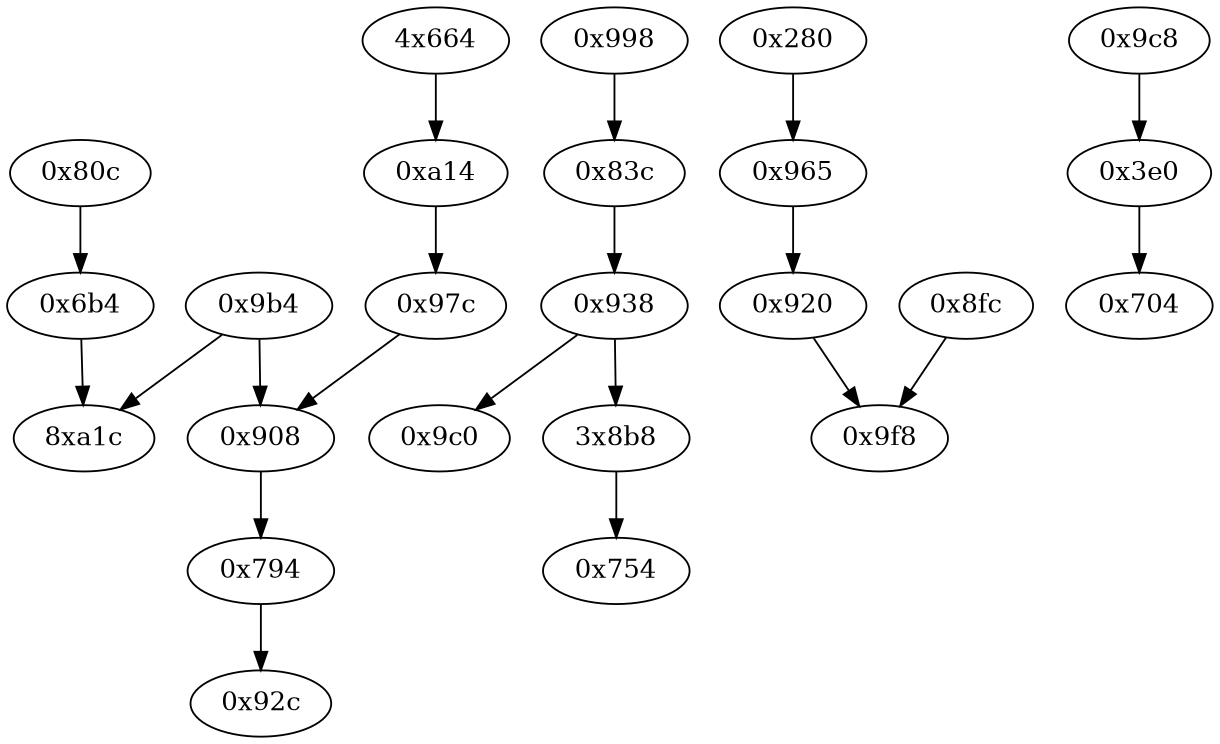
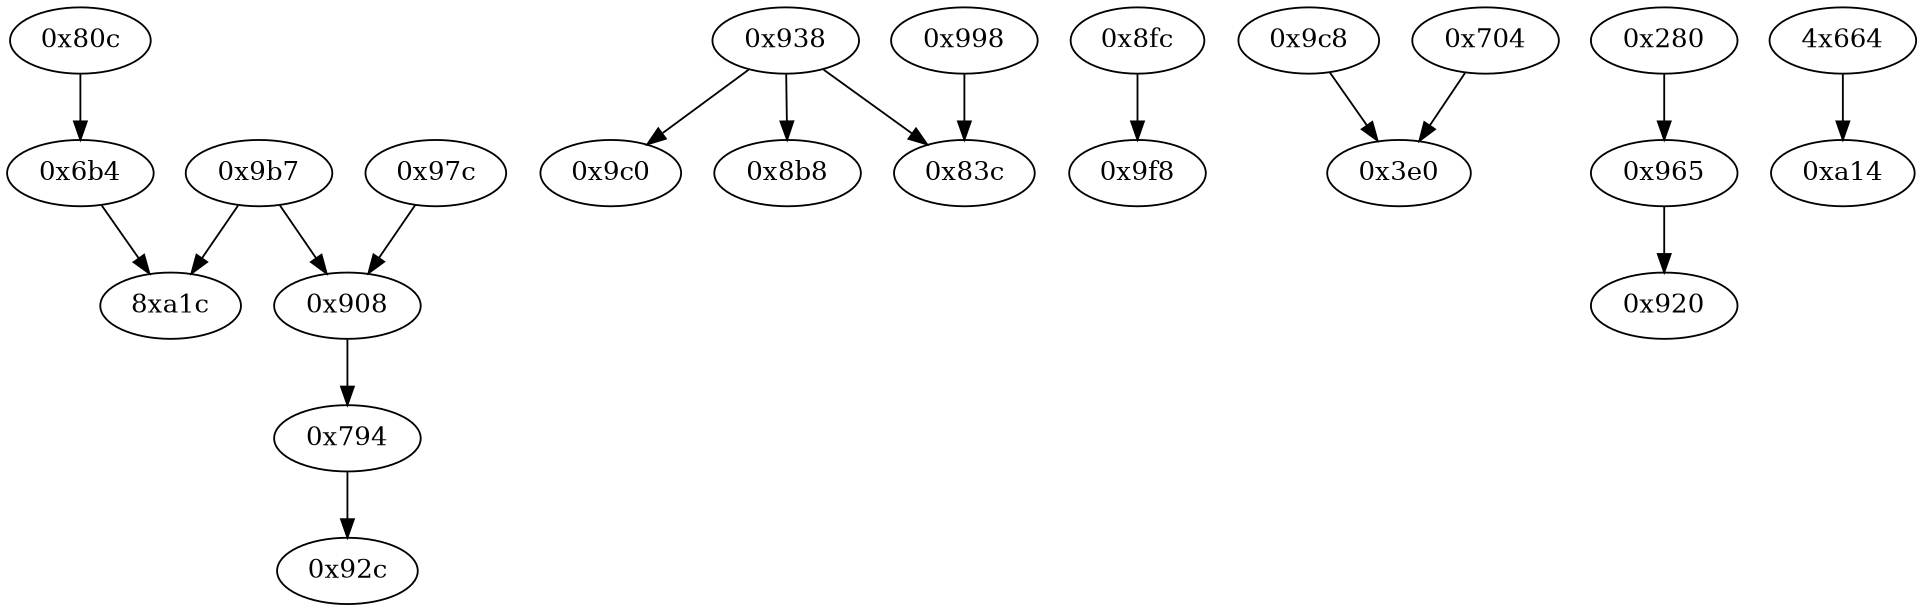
(436, 230) -> none
(614, 230) -> (868, 102)
(1139, 230) -> (1447, 99)
(259, 306) -> (259, 173)
(831, 364) -> none
(616, 438) -> (788, 173)
(616, 571) -> none
